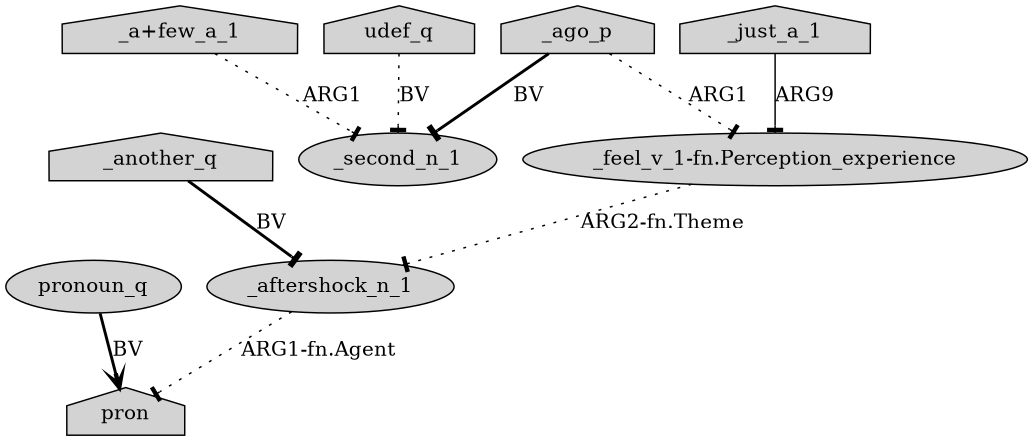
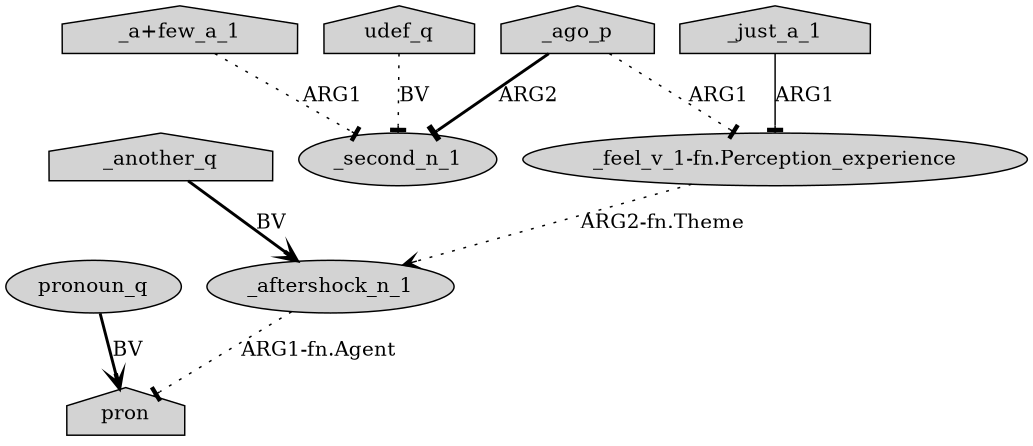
(529, 96) -> (529, 96)
(805, 96) -> (805, 96)
(240, 219) -> (240, 219)
(554, 223) -> (554, 223)
